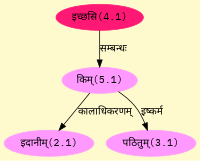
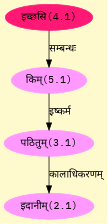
(77, 109) -> (49, 171)
